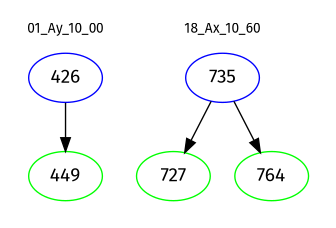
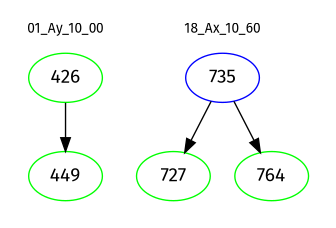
(66, 78) -> (66, 78)
